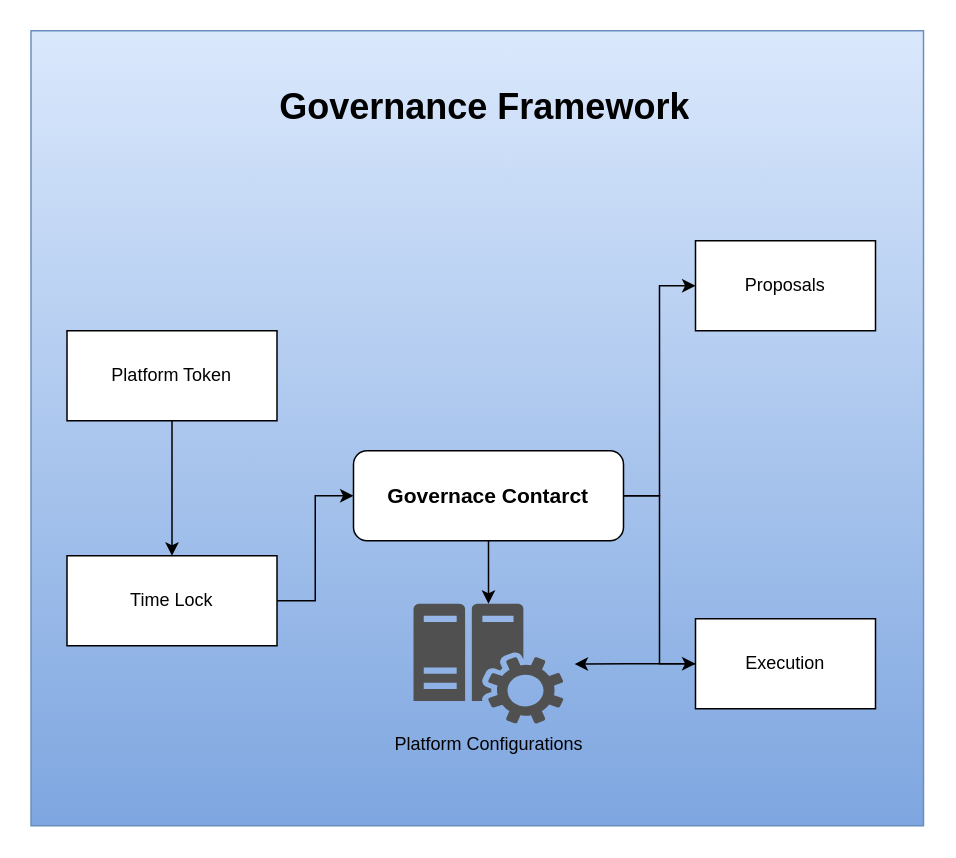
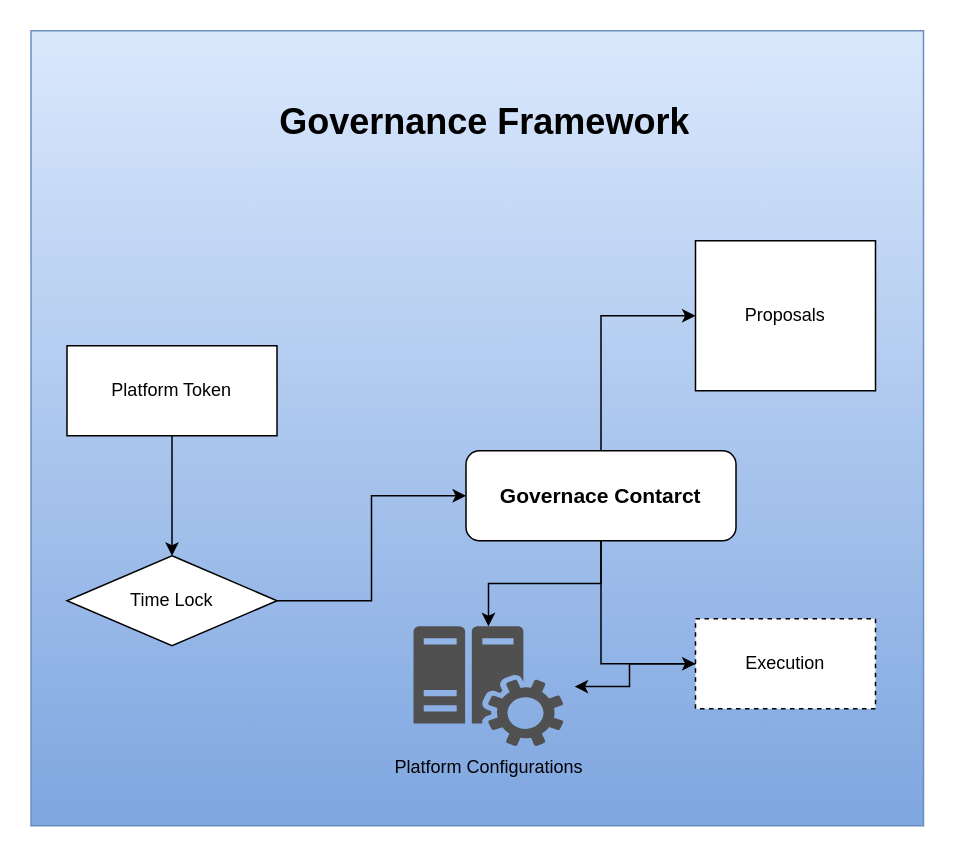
(490, 113) -> (490, 128)
(785, 286) -> (785, 316)
(172, 376) -> (172, 391)
(488, 496) -> (601, 496)
(172, 601) -> (172, 601)
(488, 664) -> (488, 686)
(785, 664) -> (785, 664)
